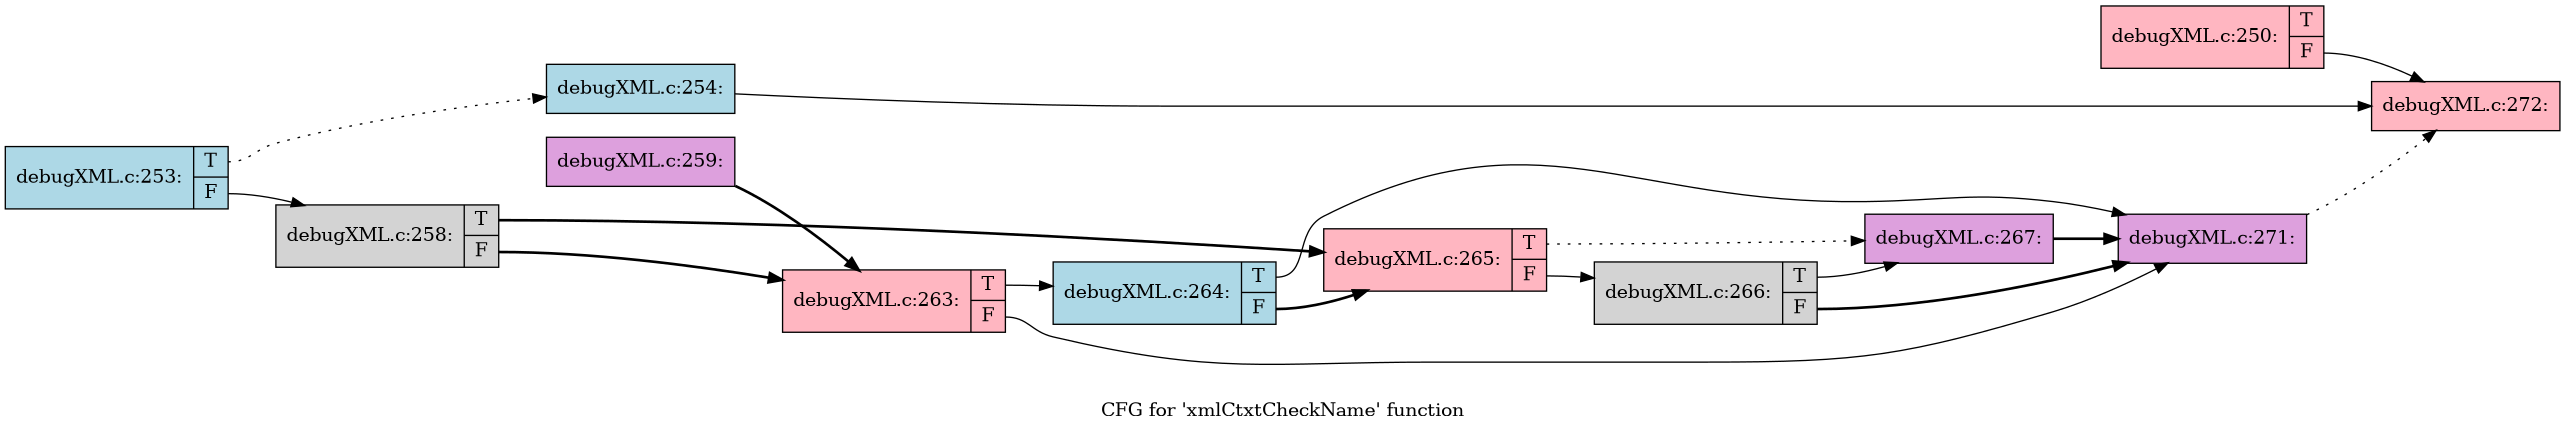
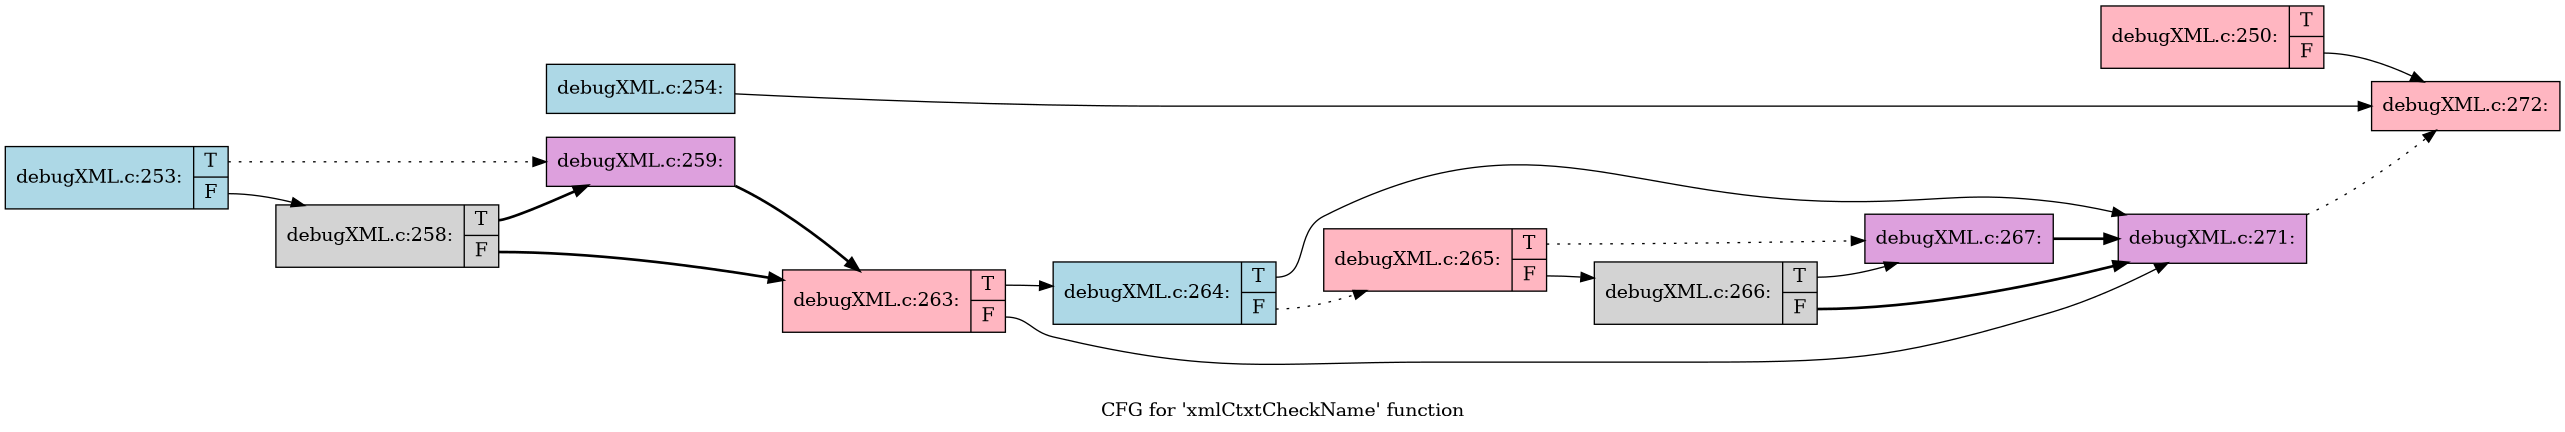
(378, 121) -> (380, 162)
(904, 230) -> (537, 207)
(1316, 305) -> (1316, 305)
